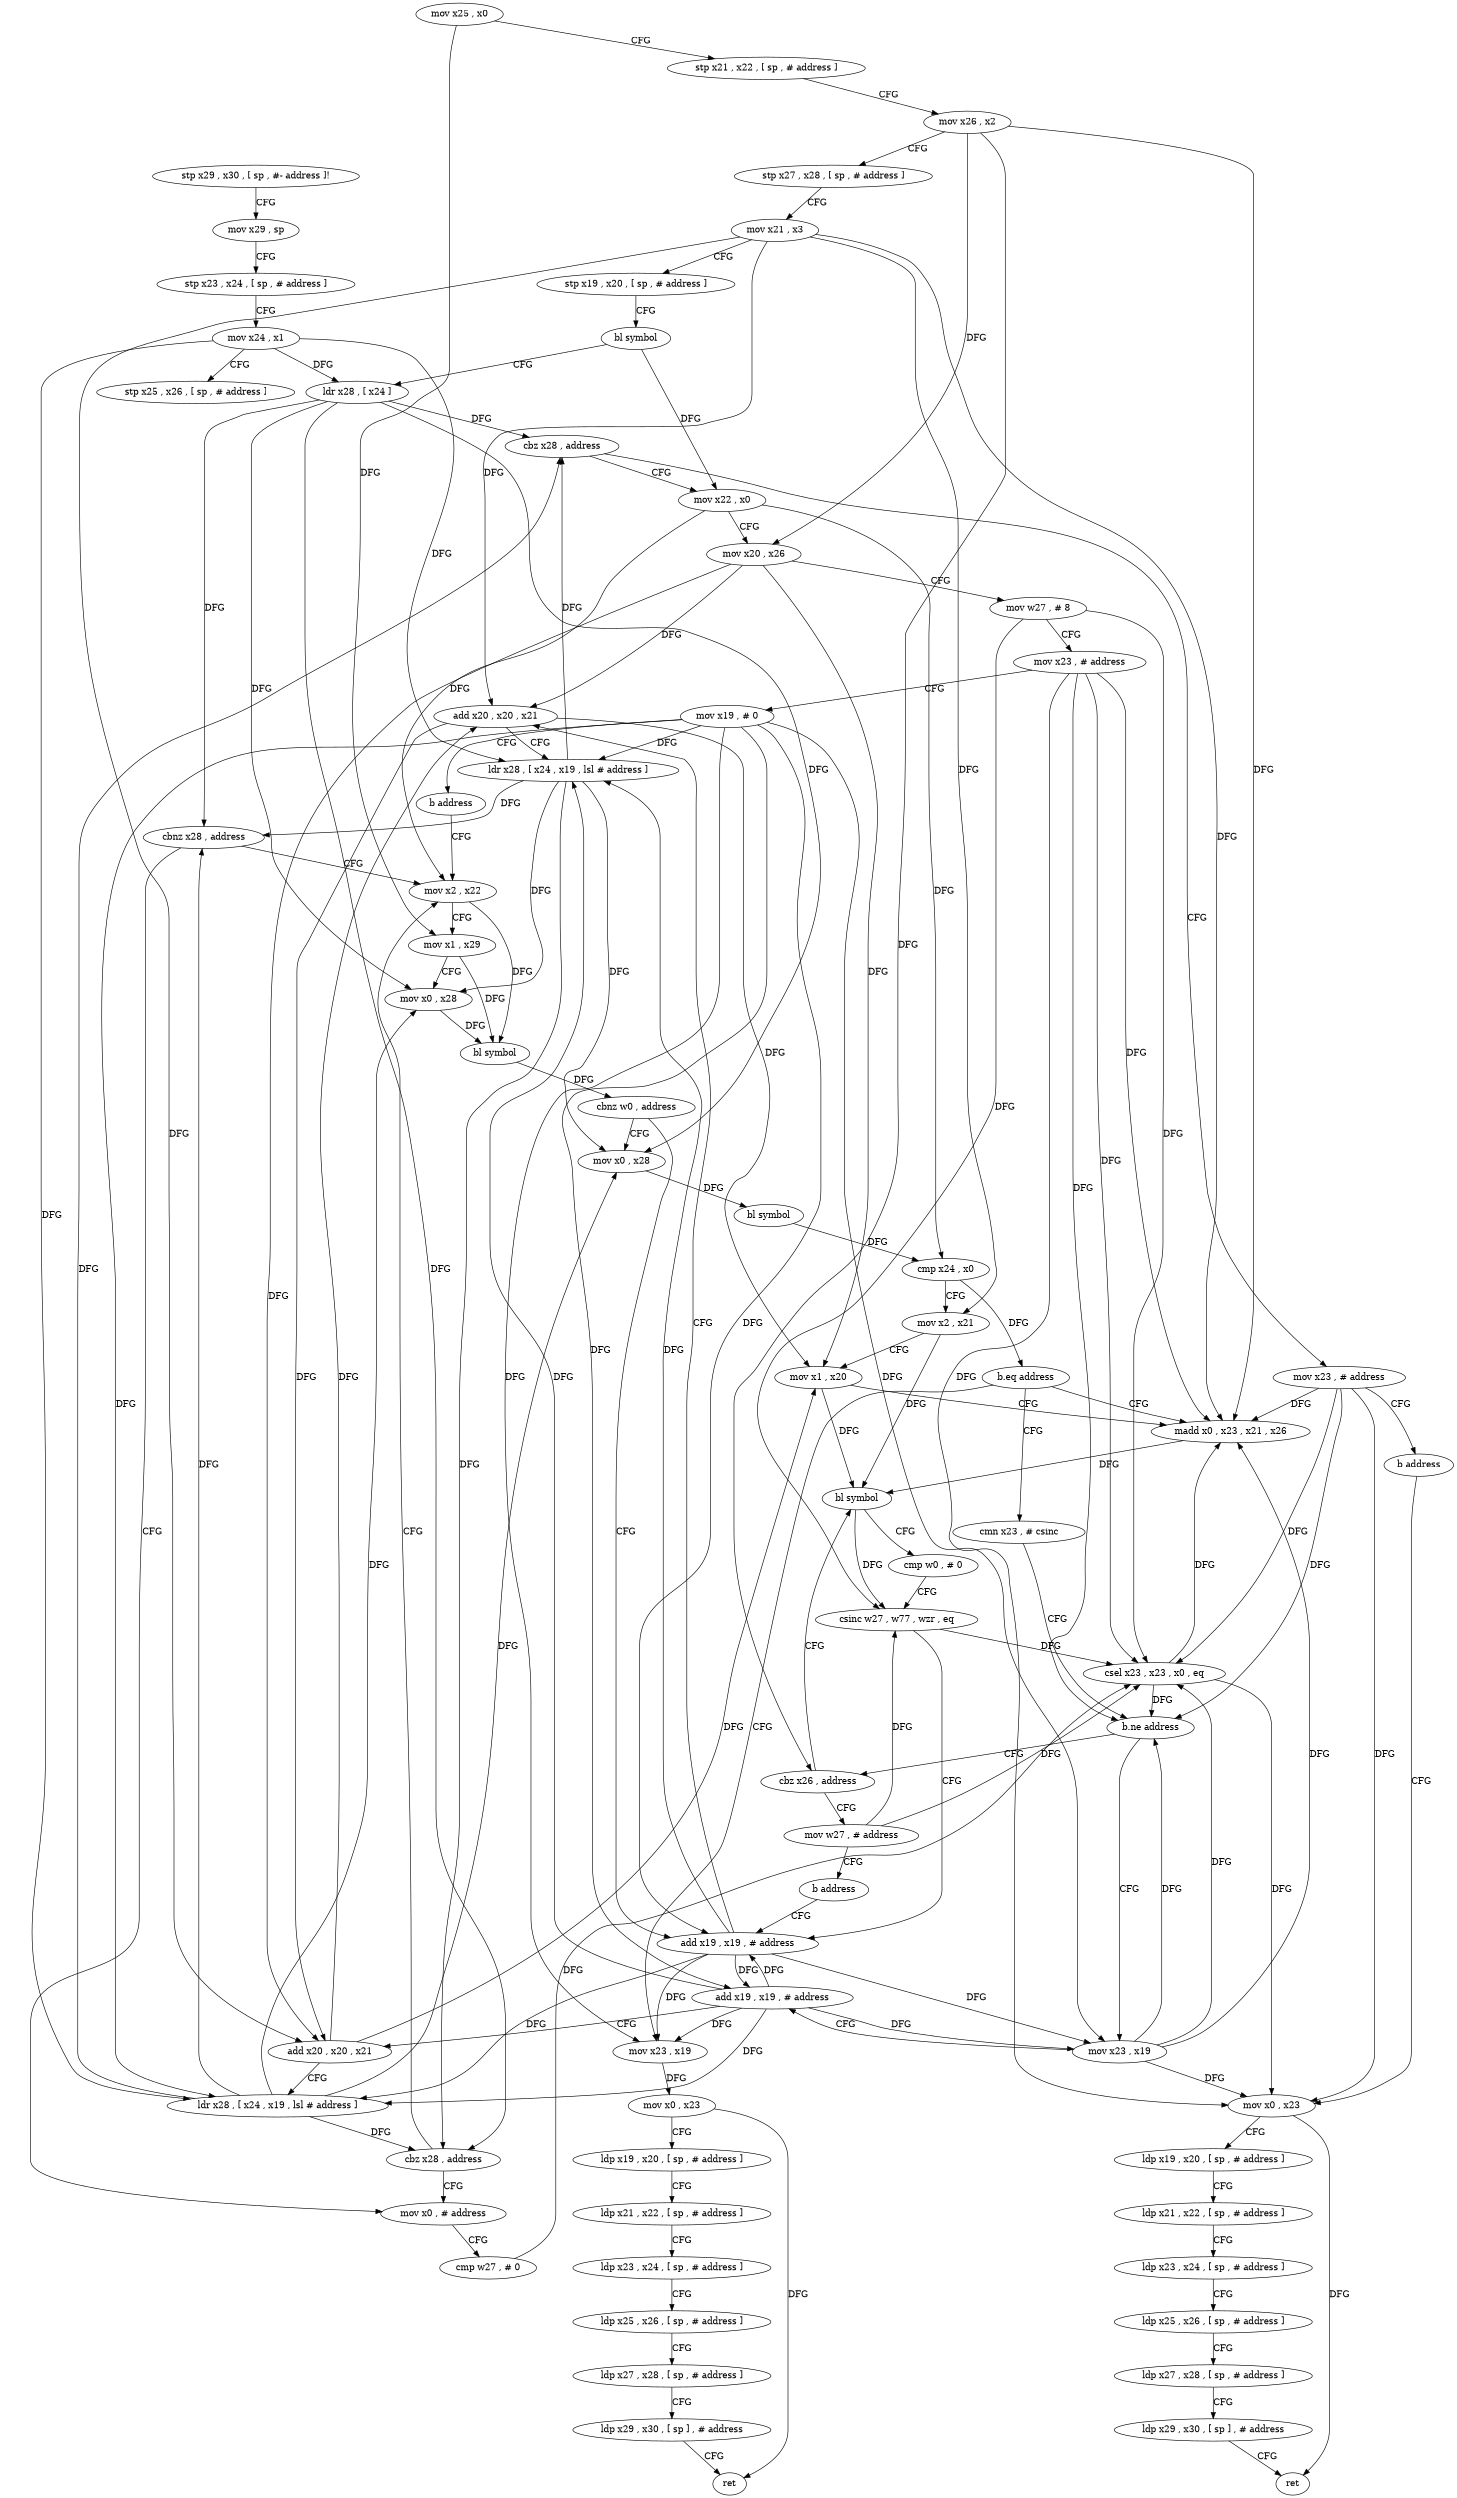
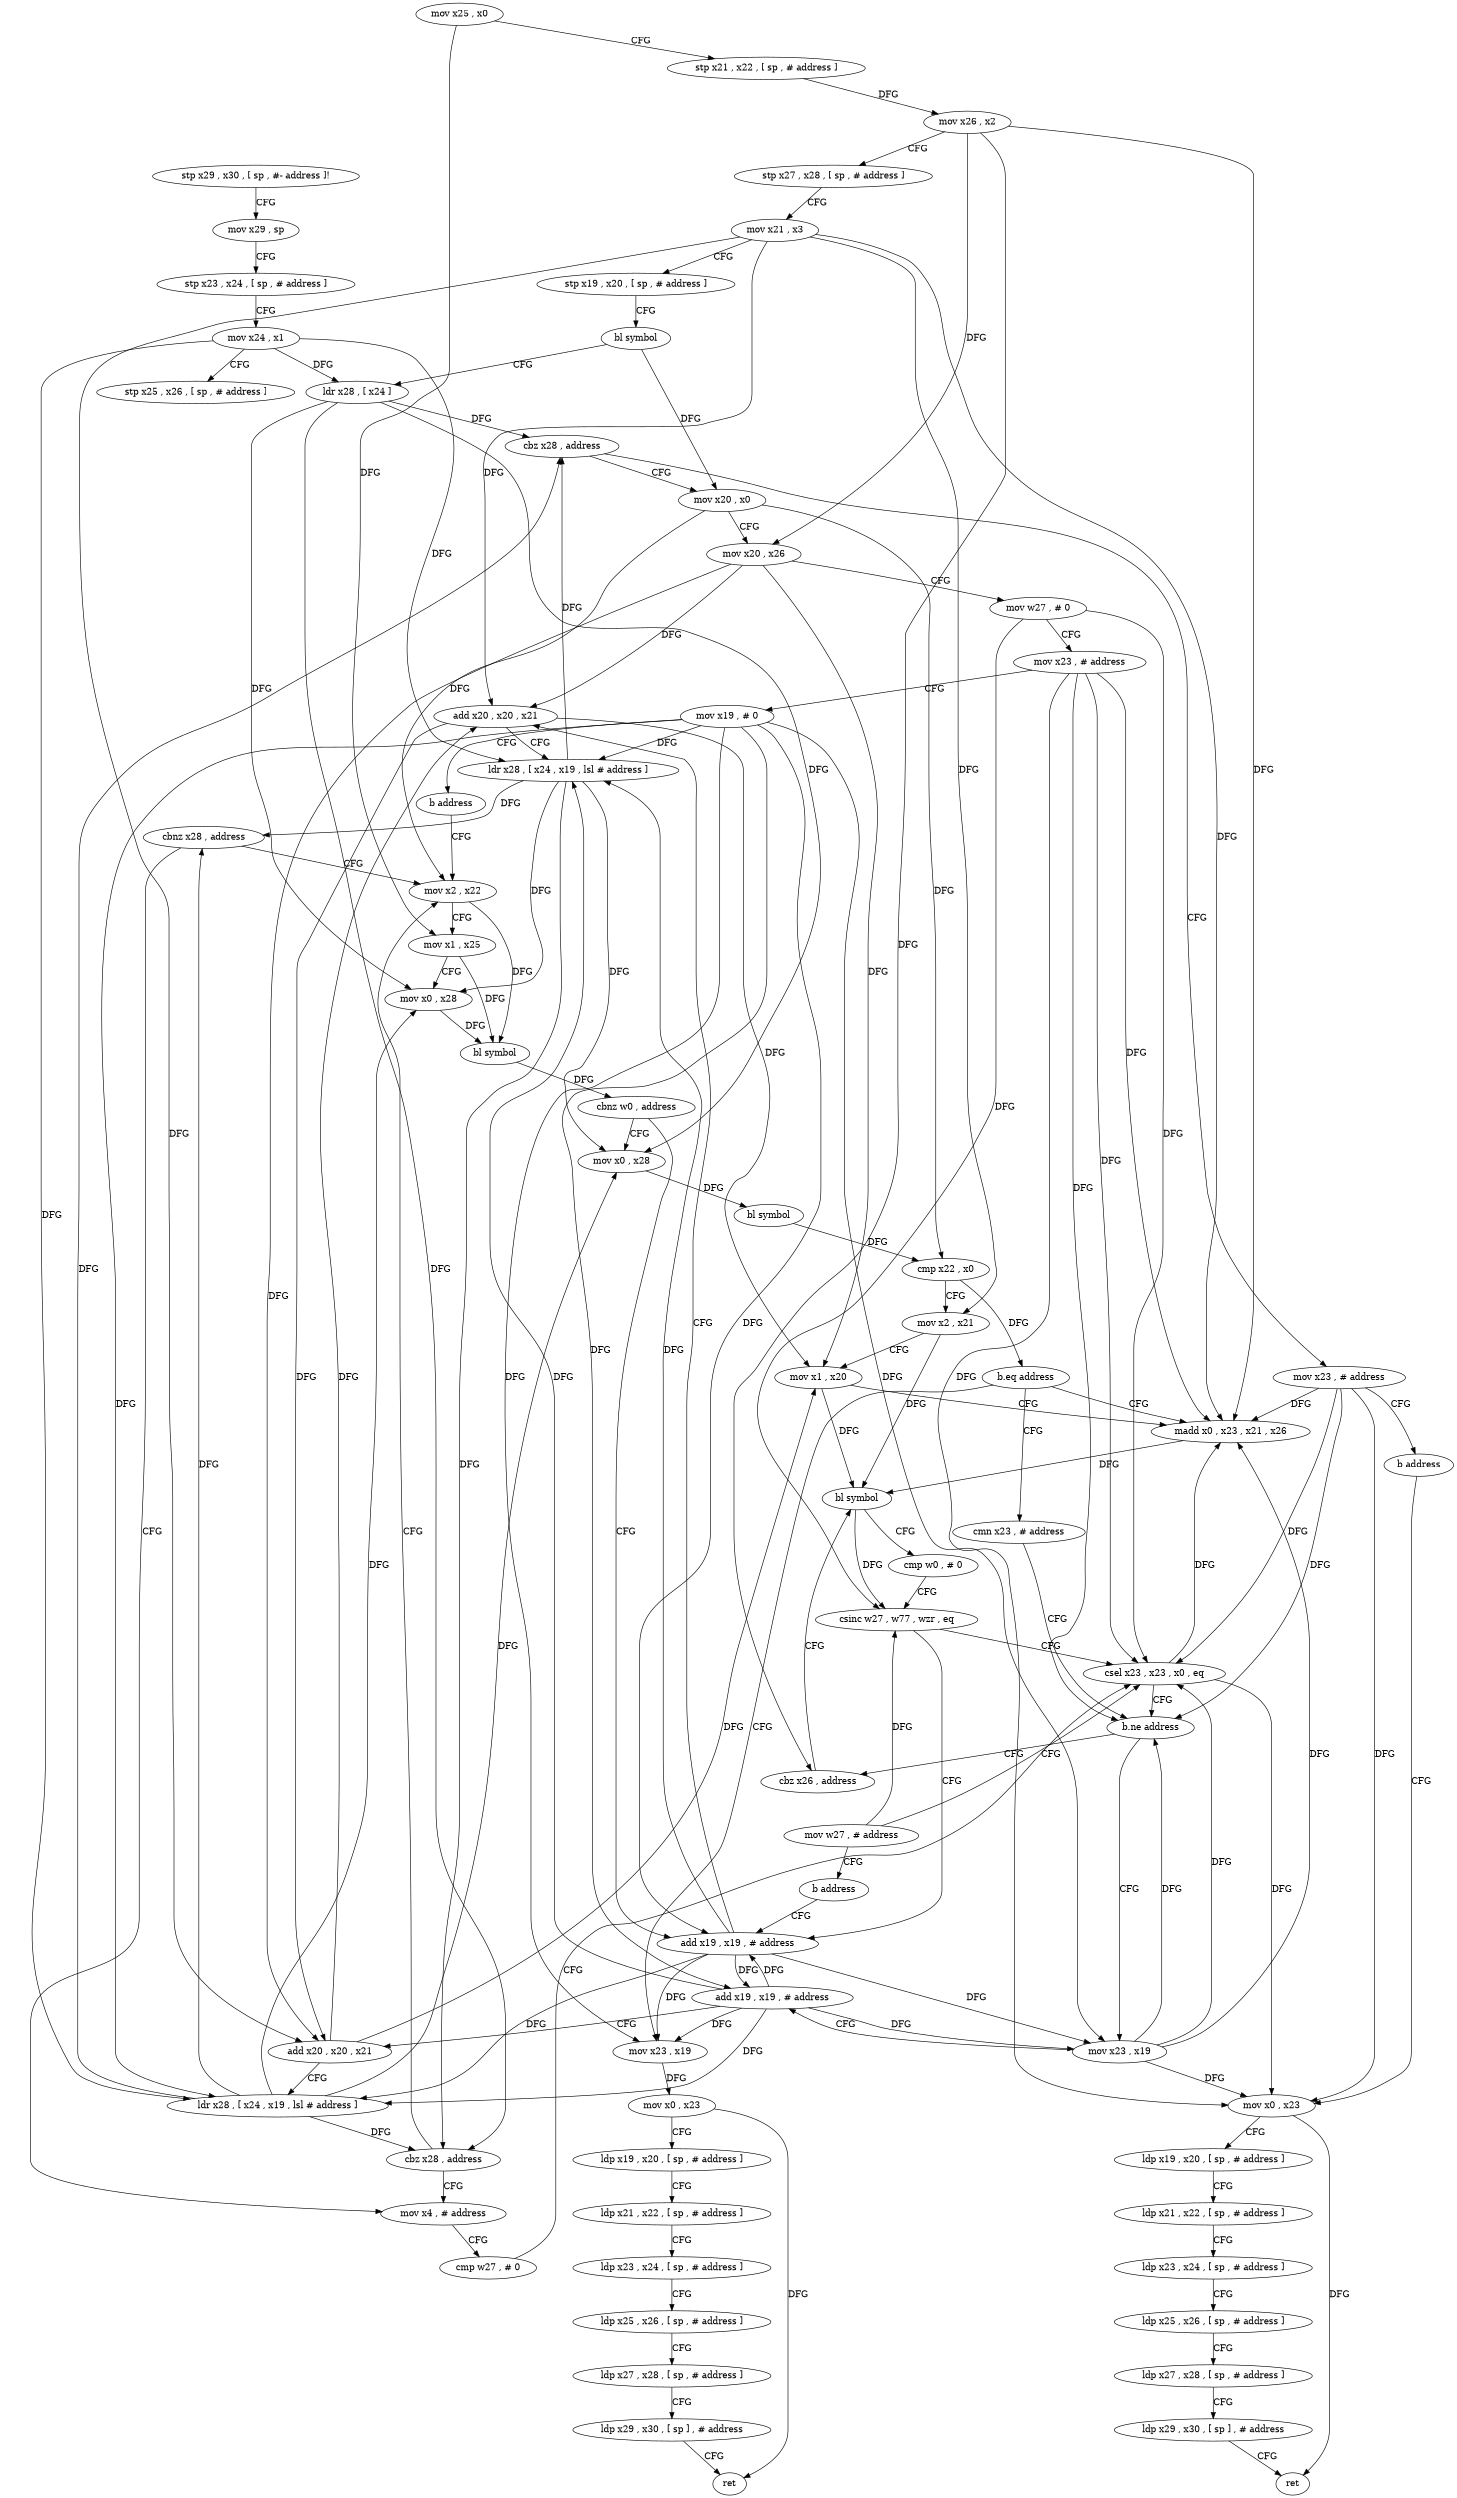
(889, 95) -> (889, 95)
(722, 500) -> (722, 500)
(204, 567) -> none
(1038, 608) -> (1038, 608)
(452, 946) -> (452, 946)
(946, 1270) -> (946, 1270)
(1019, 1532) -> (1019, 1532)
(1051, 1647) -> (1051, 1647)
(1163, 1701) -> (1163, 1701)
(1051, 1755) -> (1051, 1755)
(833, 1806) -> none
(573, 1971) -> (573, 1971)
(443, 2214) -> (443, 2214)
